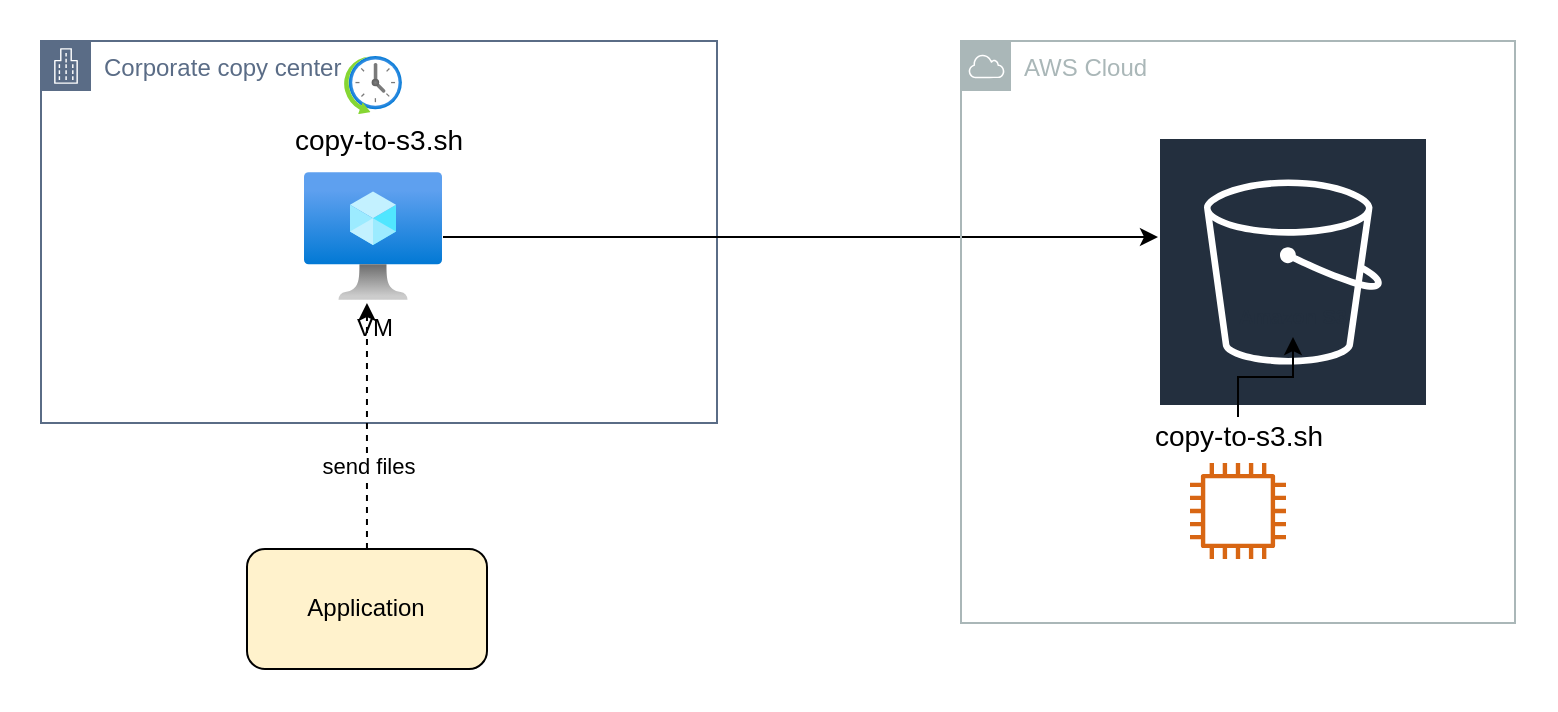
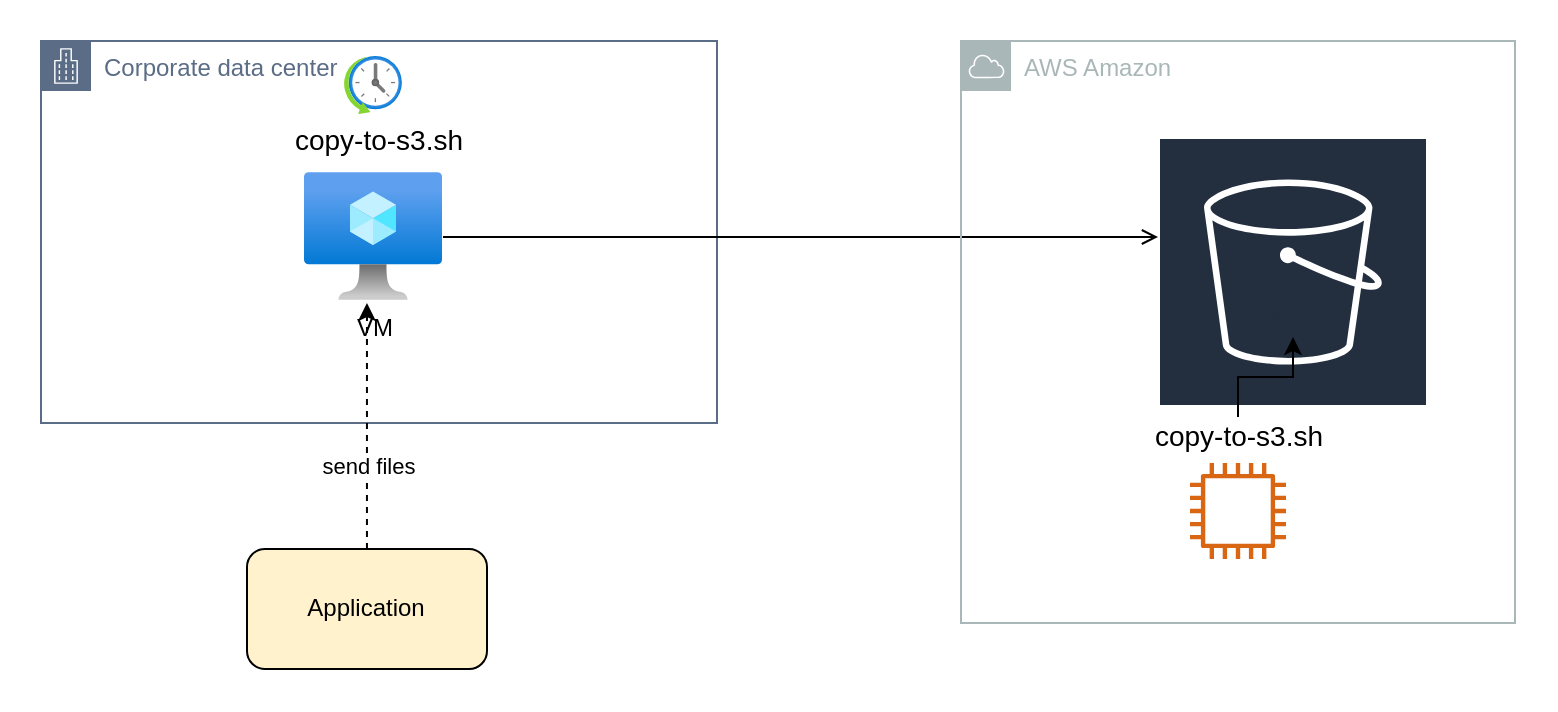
(240, 69) -> (240, 69)
(1079, 69) -> (1089, 69)
(1143, 237) -> (1146, 237)
